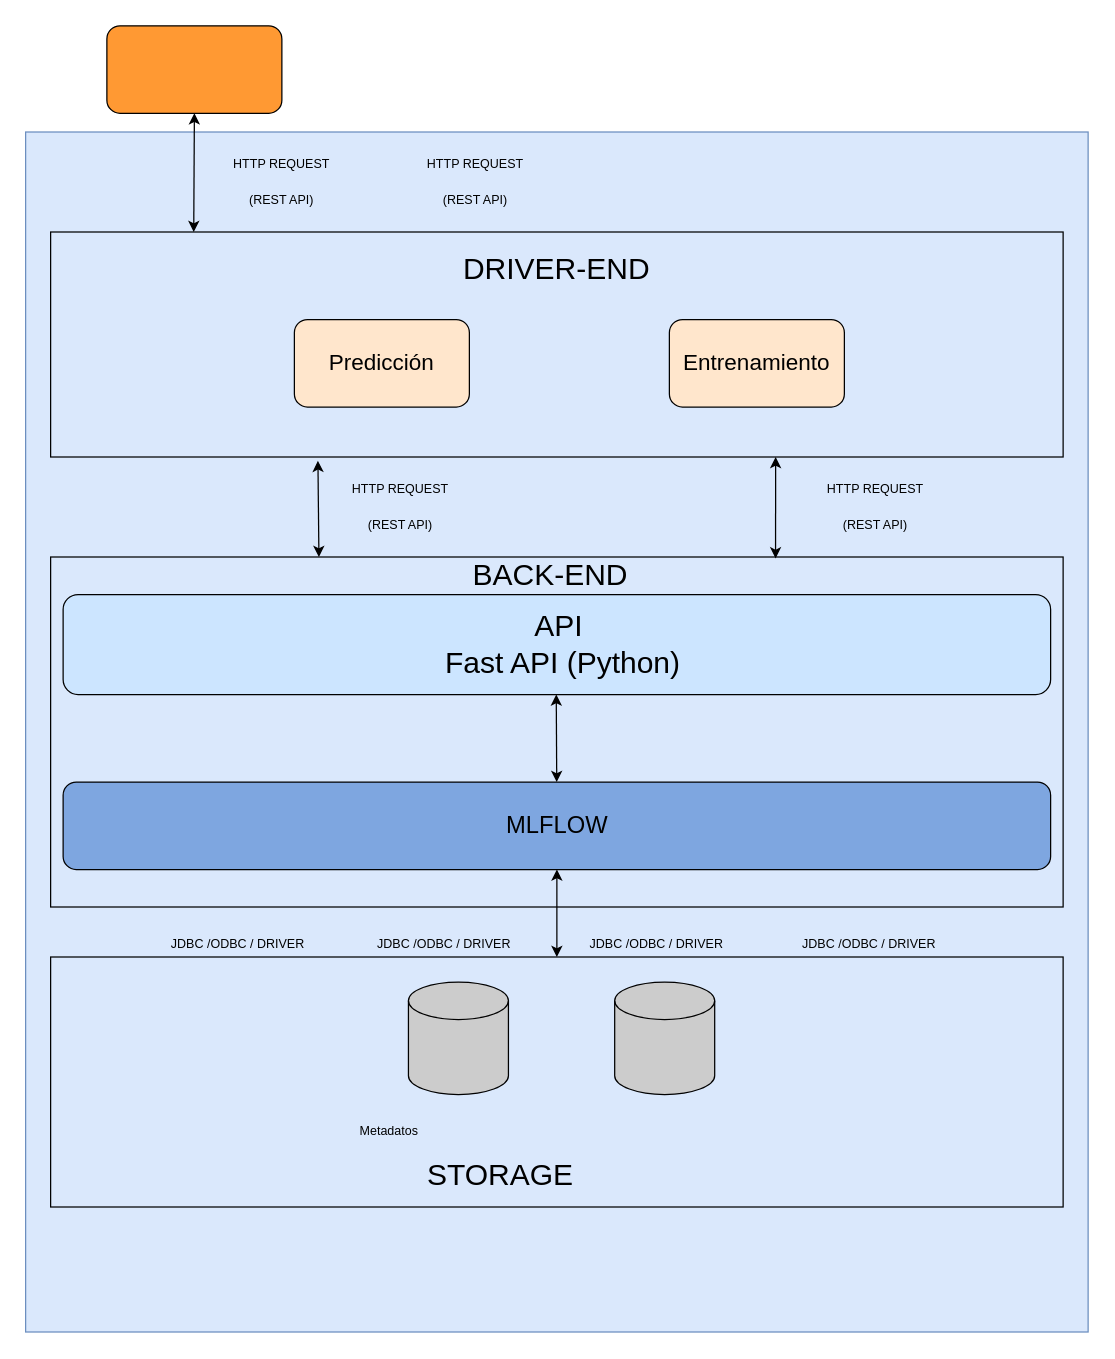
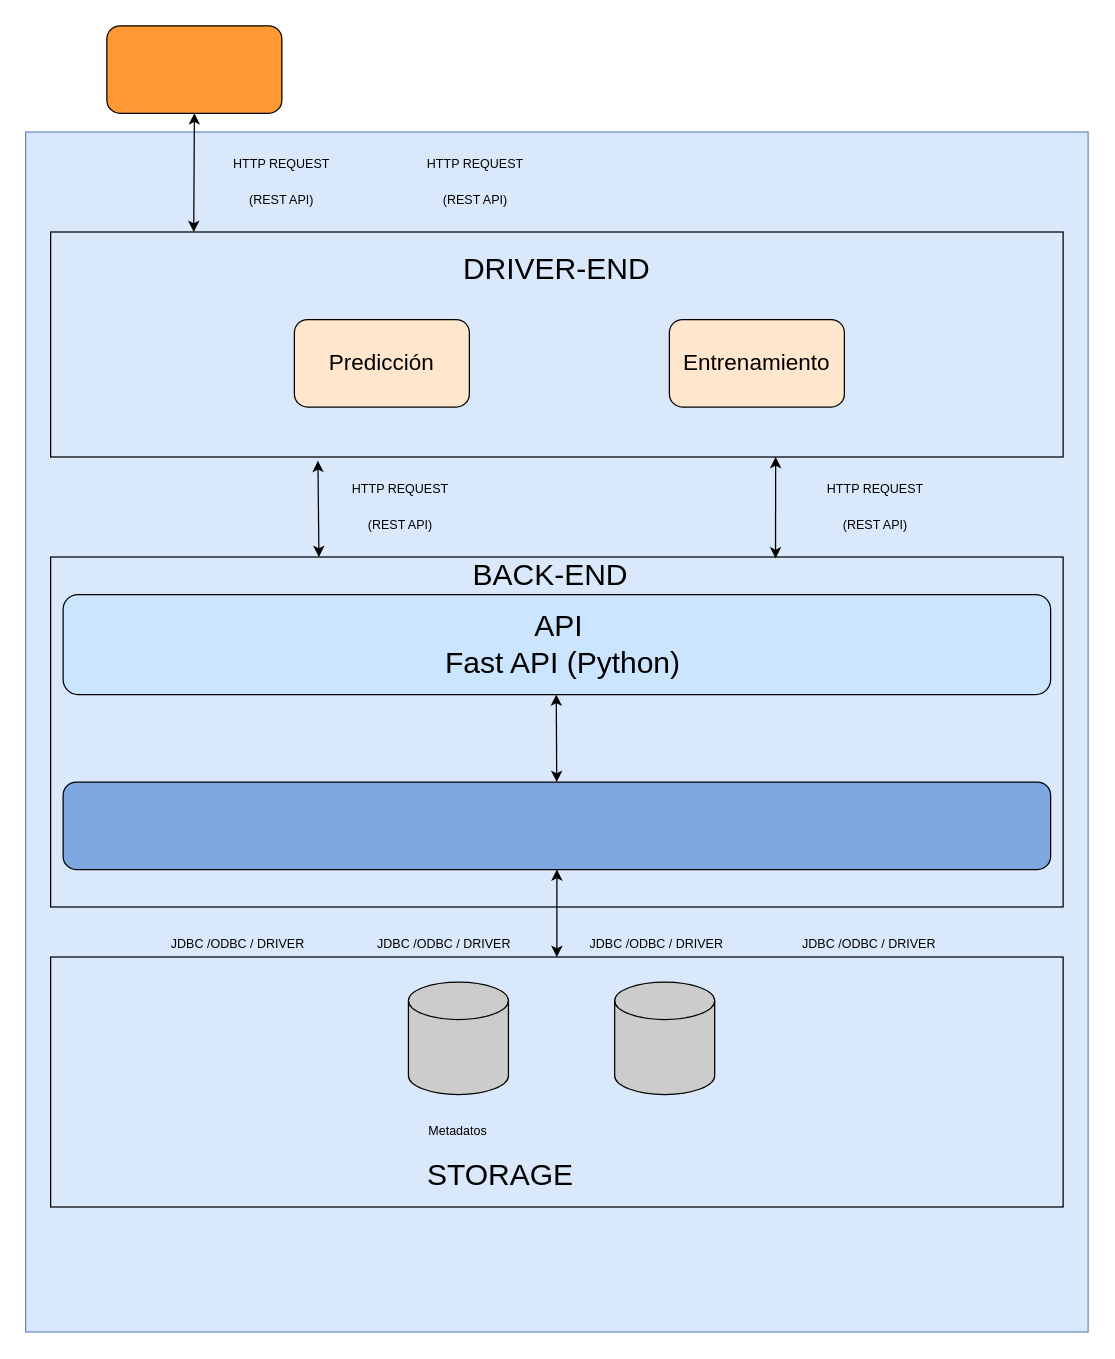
(557, 826) -> none
(390, 1126) -> (458, 1126)
